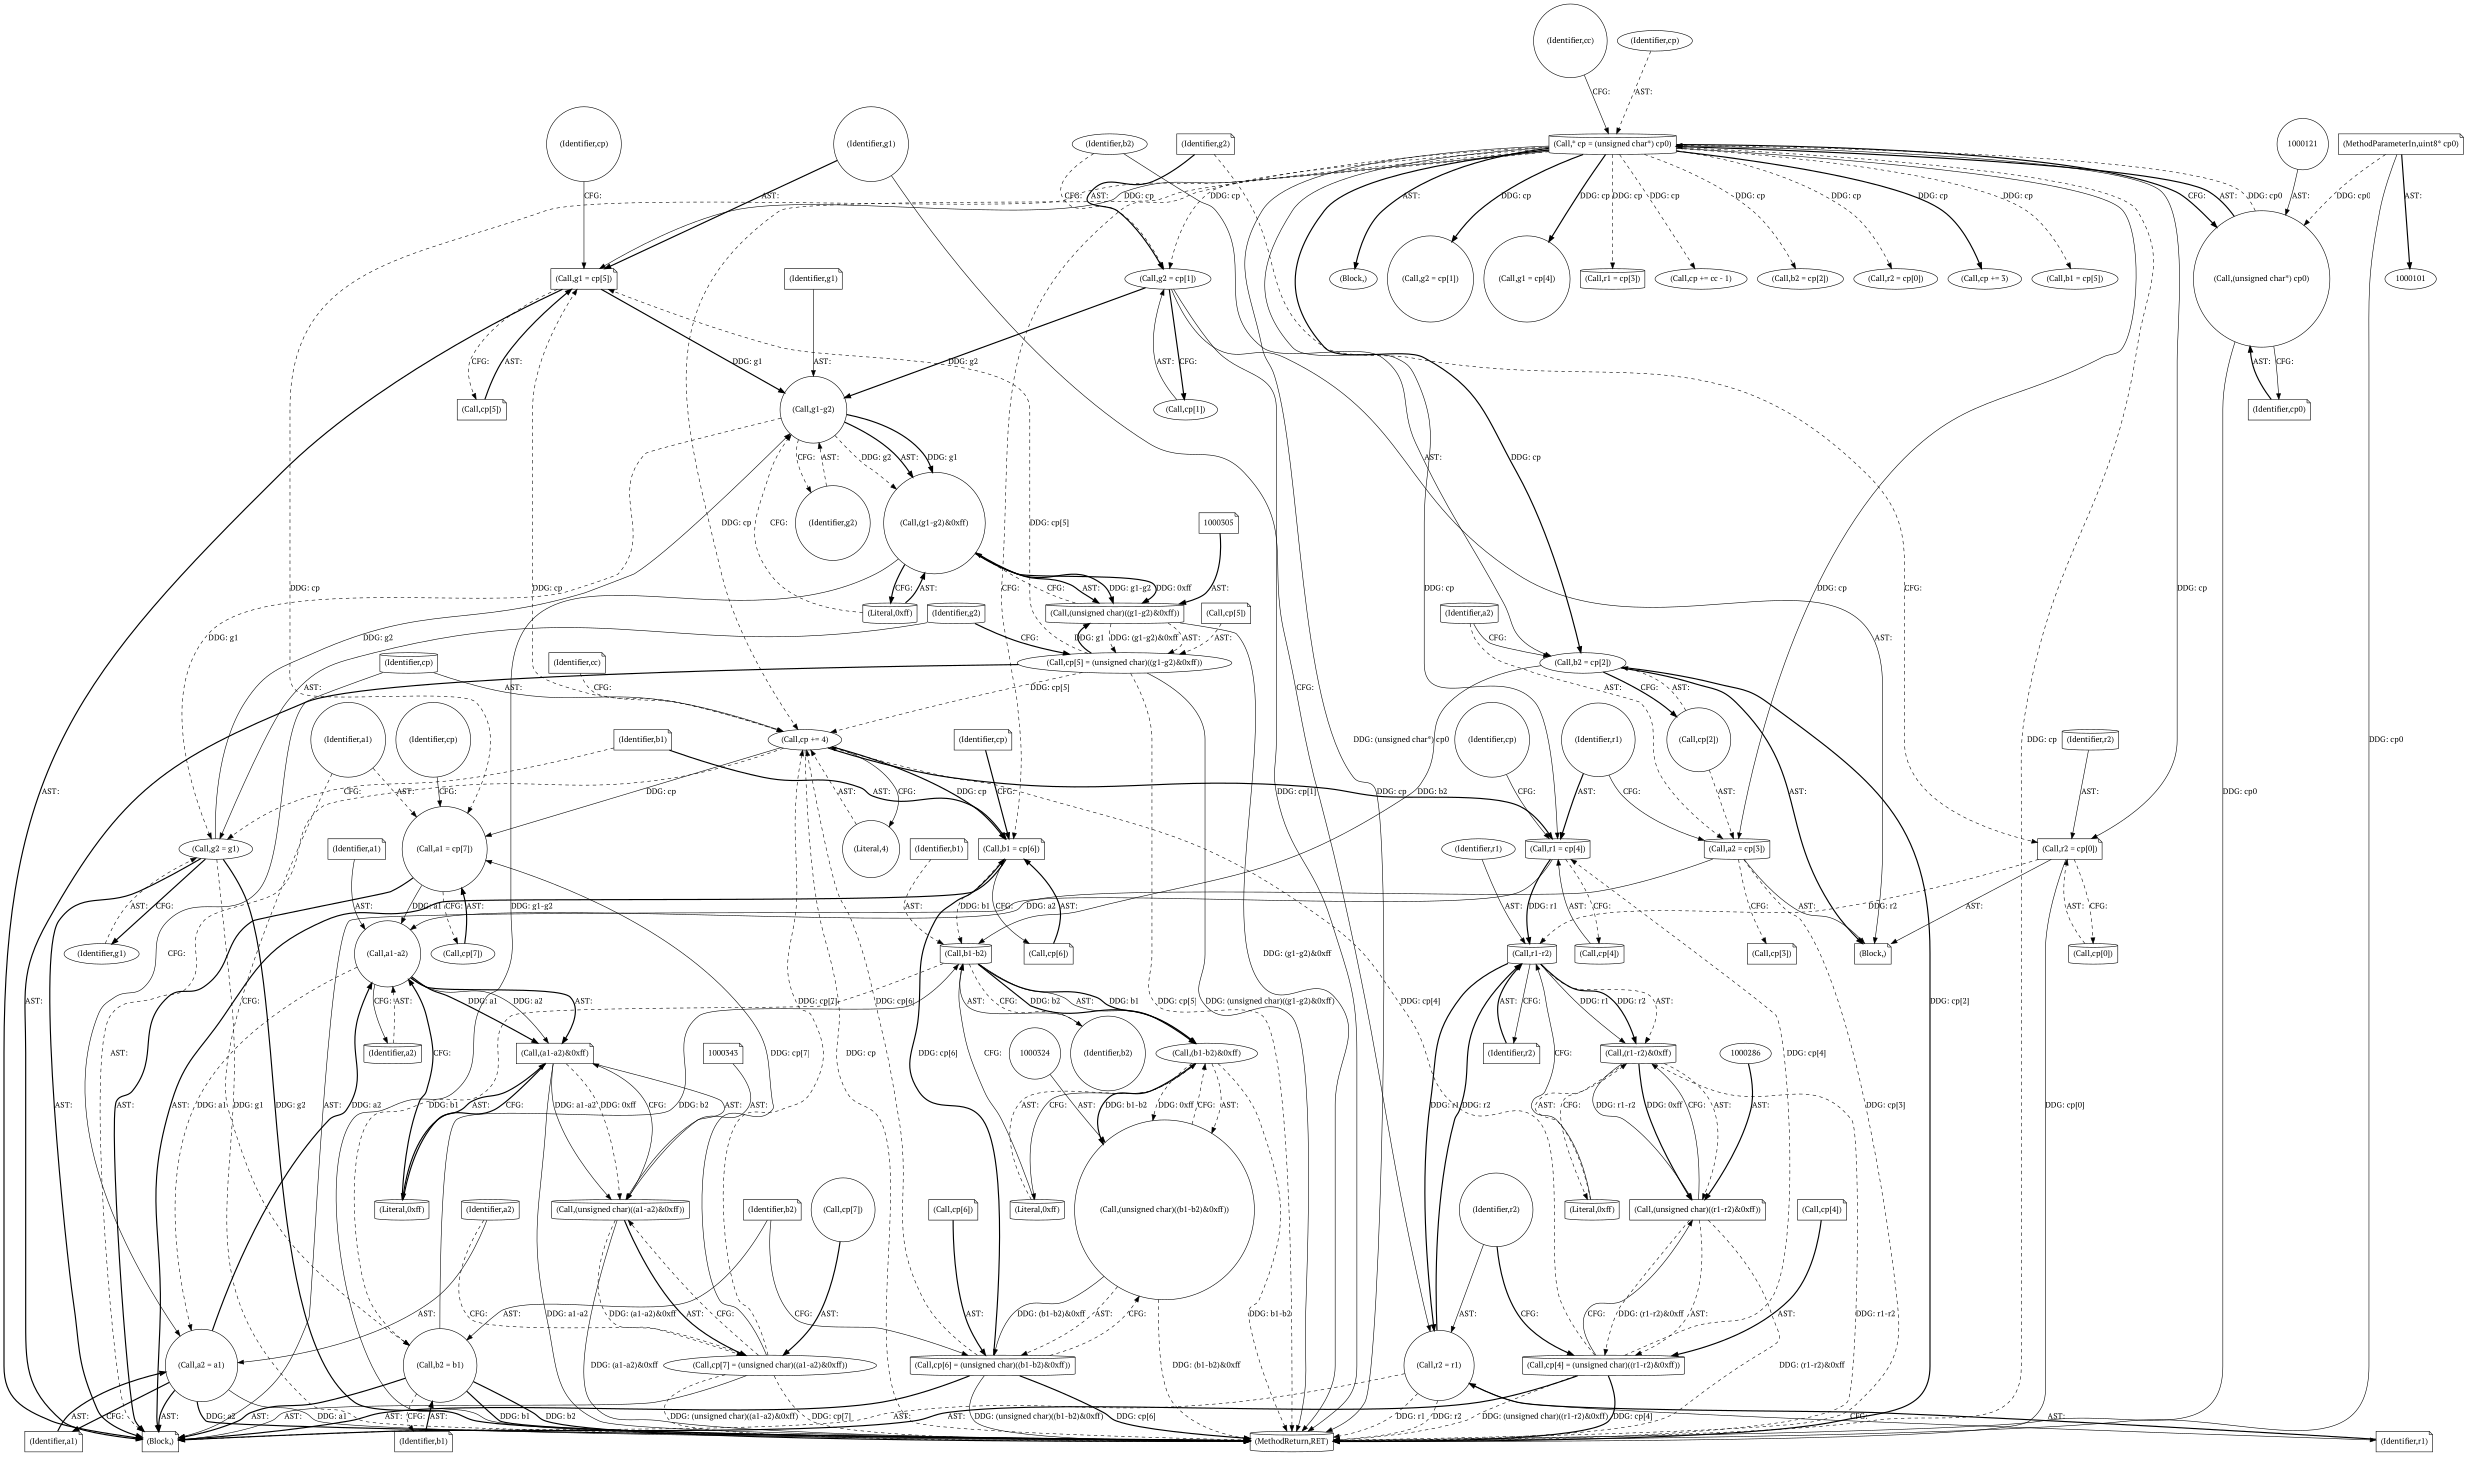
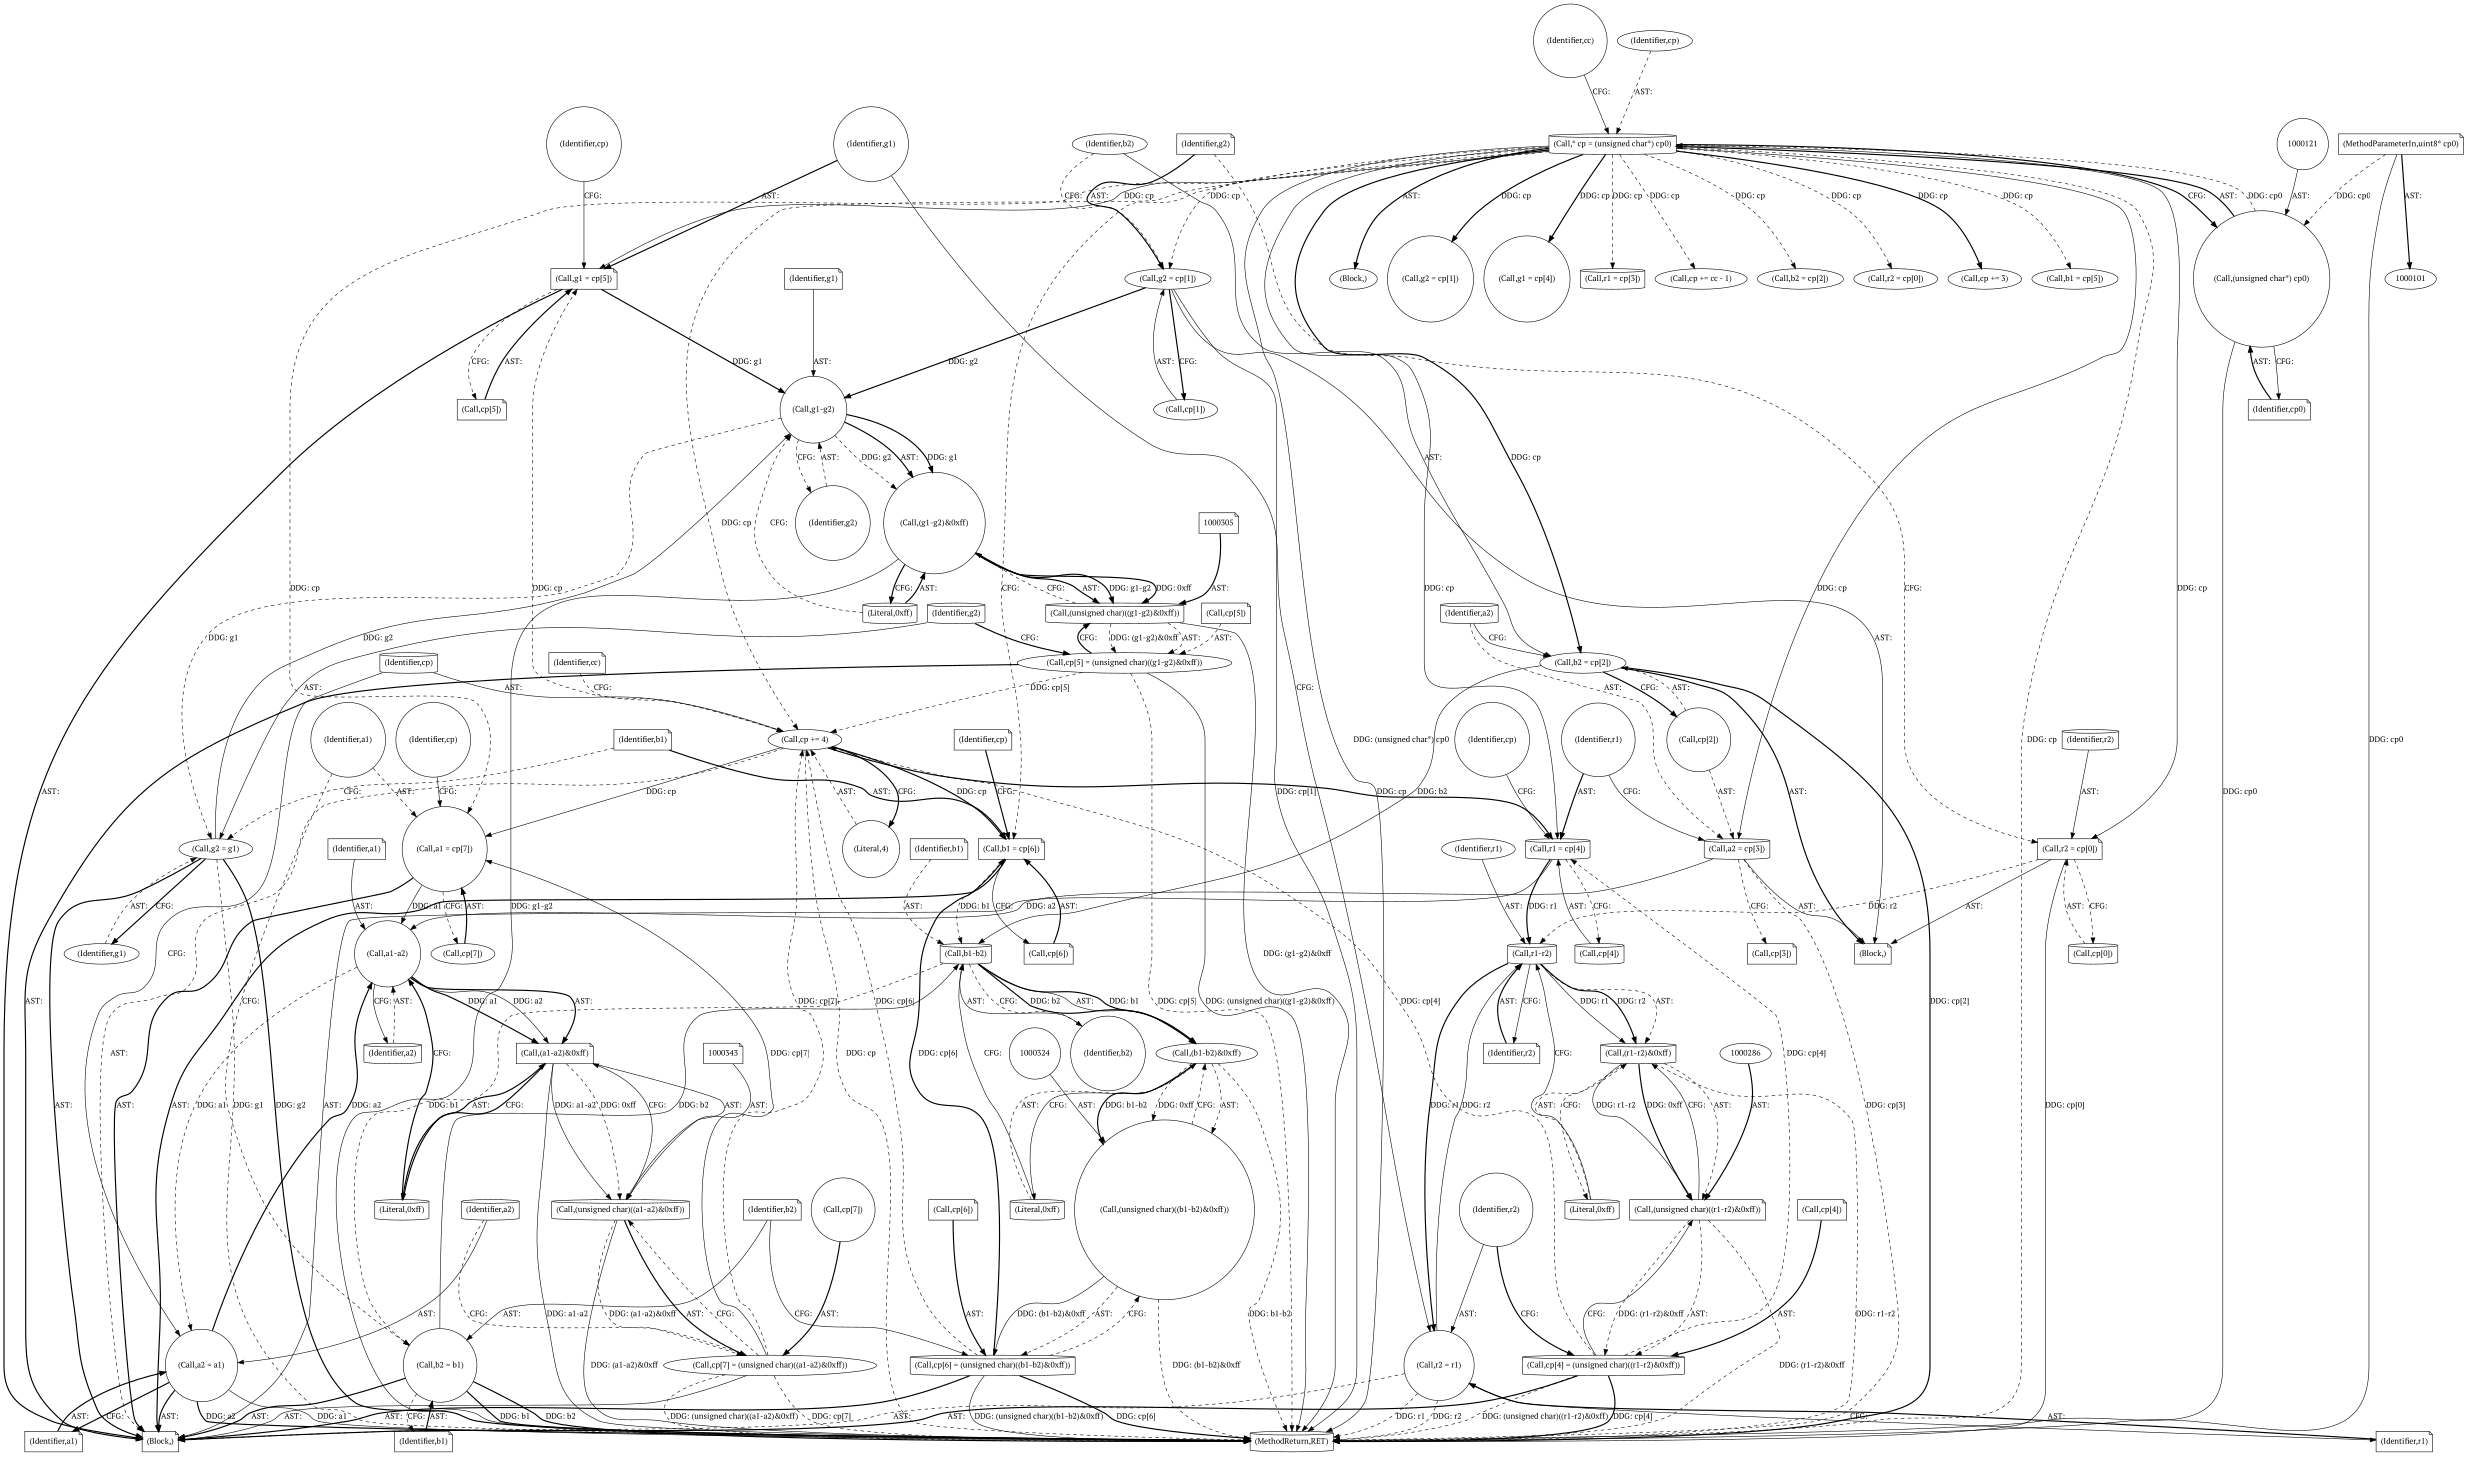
(962, 368) -> none
(1089, 638) -> (1089, 638)
(882, 772) -> (882, 772)
(1450, 1141) -> (1450, 1141)
